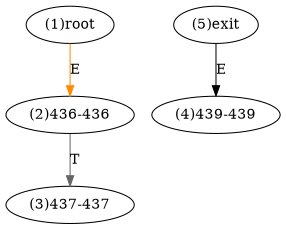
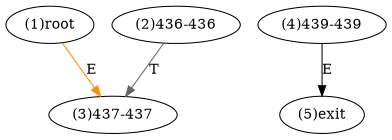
(70, 65) -> (78, 65)
(216, 65) -> (322, 65)
